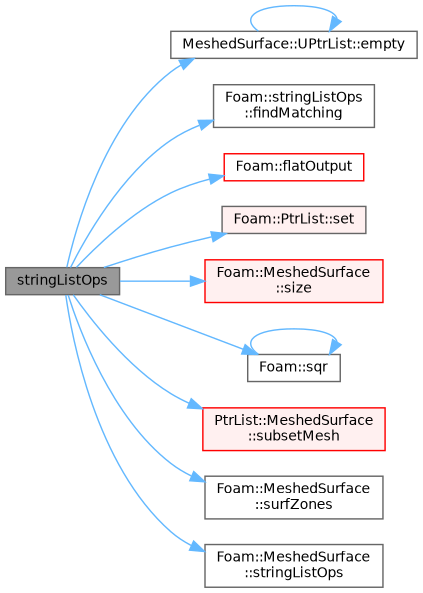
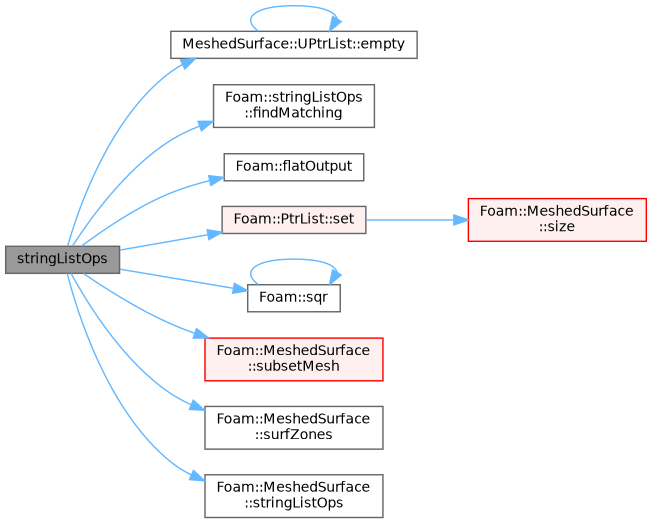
(294, 167) -> (294, 167)
(155, 281) -> (410, 220)
(294, 429) -> (294, 359)
